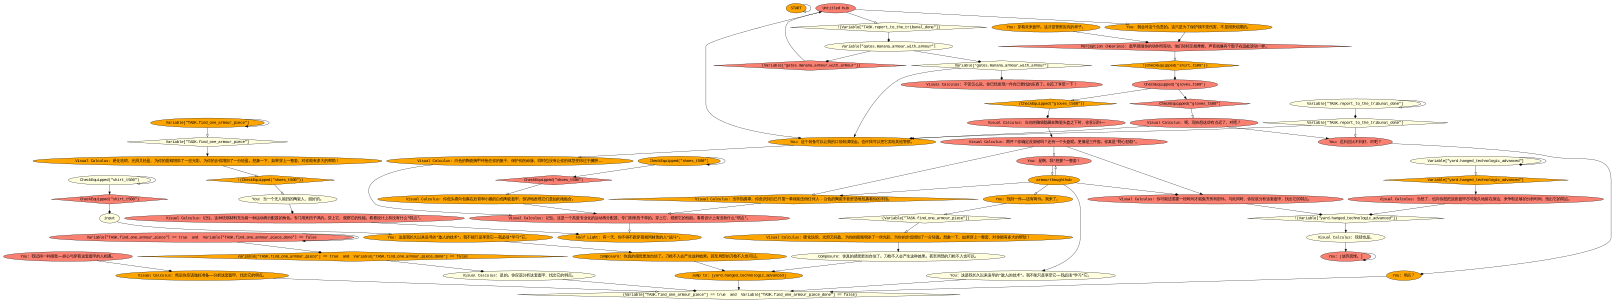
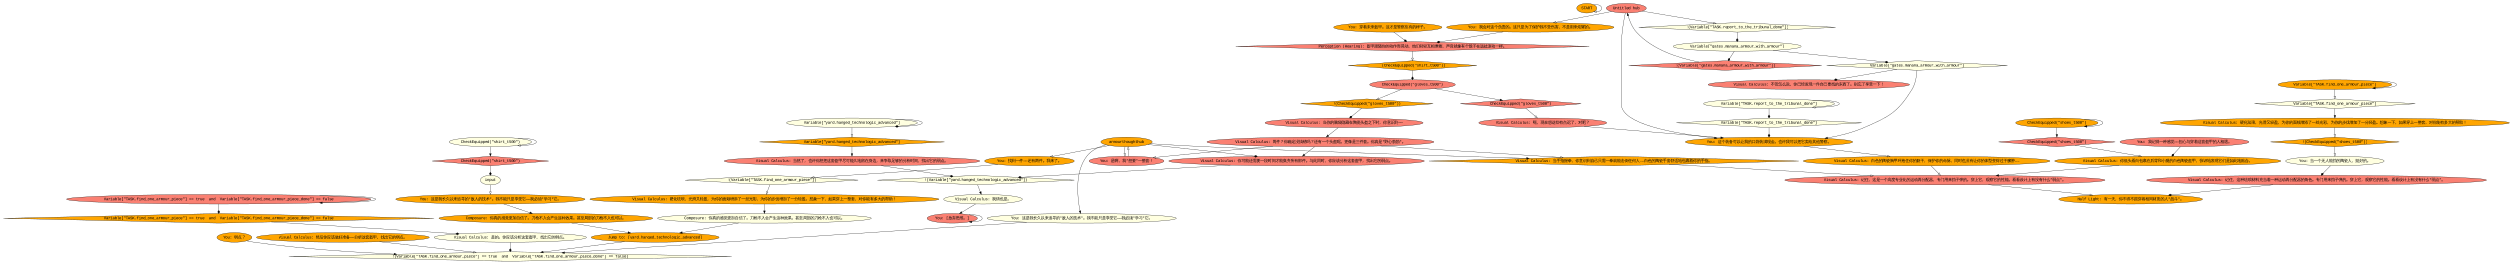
(1355, 142) -> none
(133, 266) -> (2177, 150)
